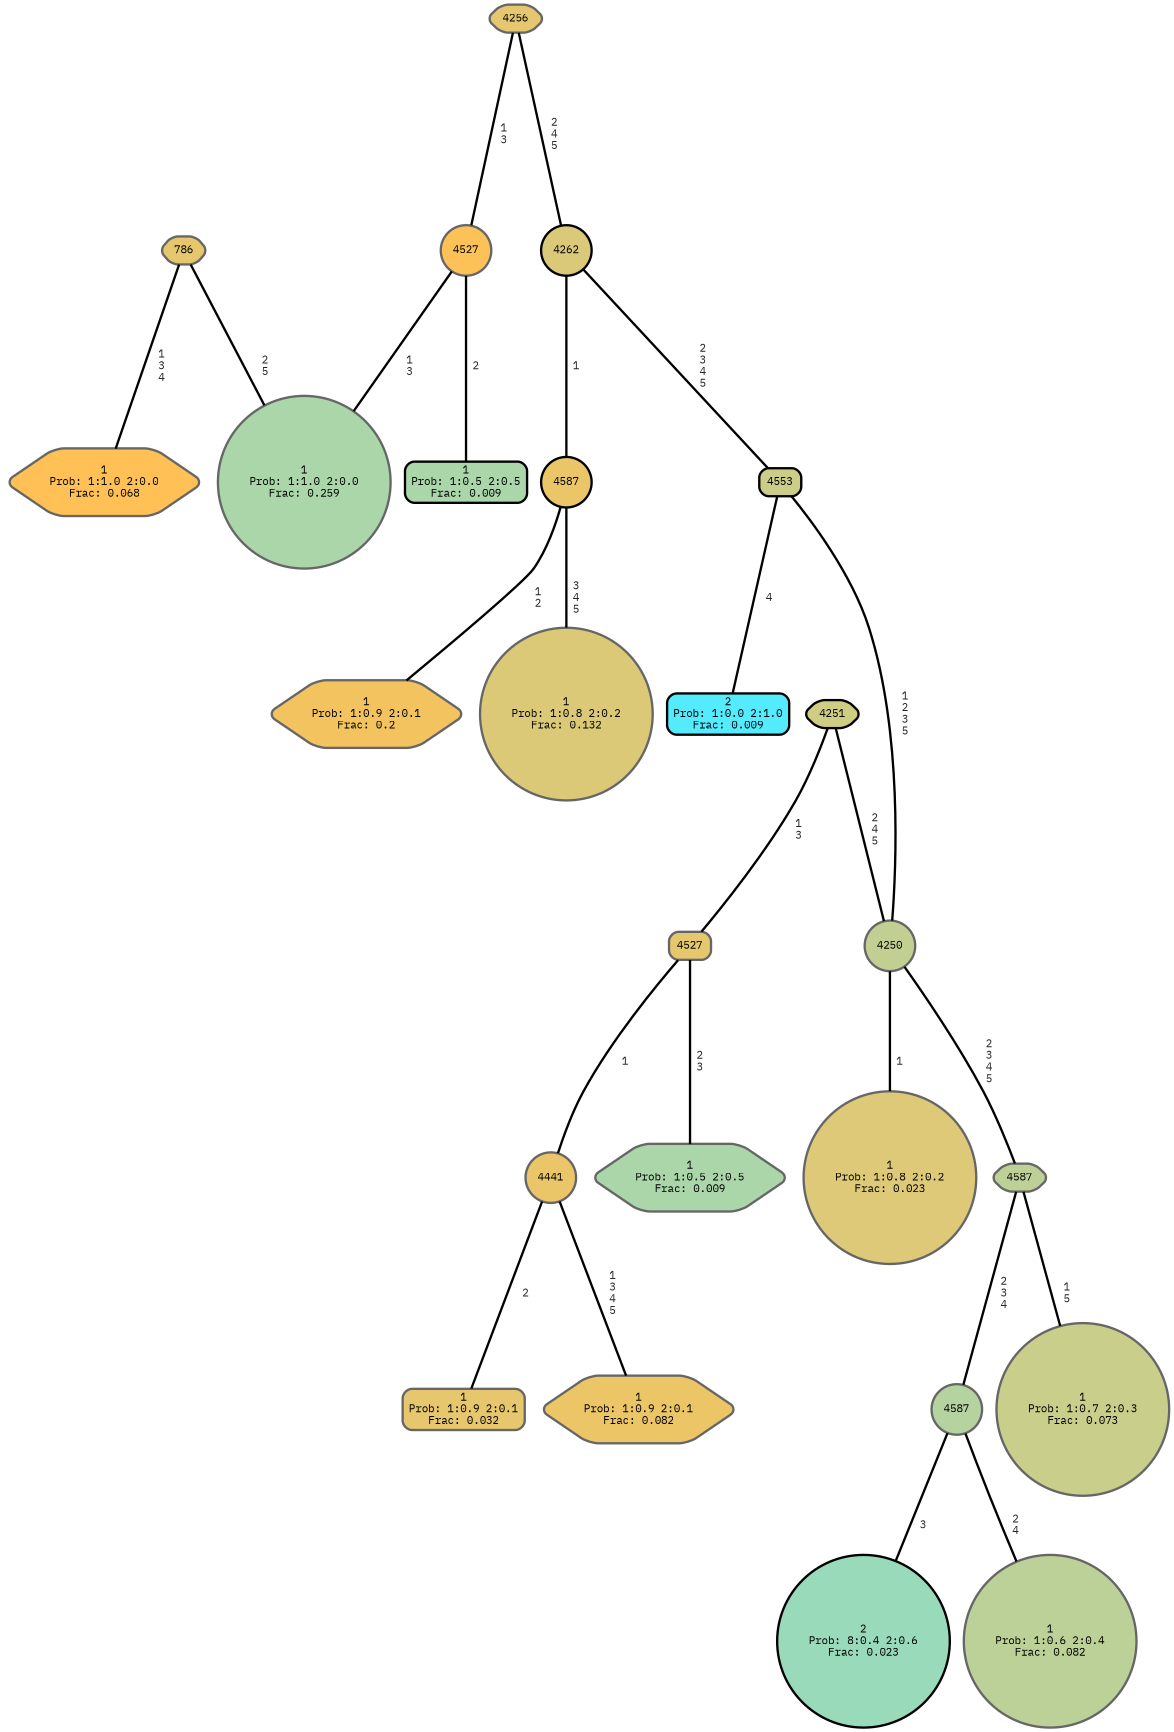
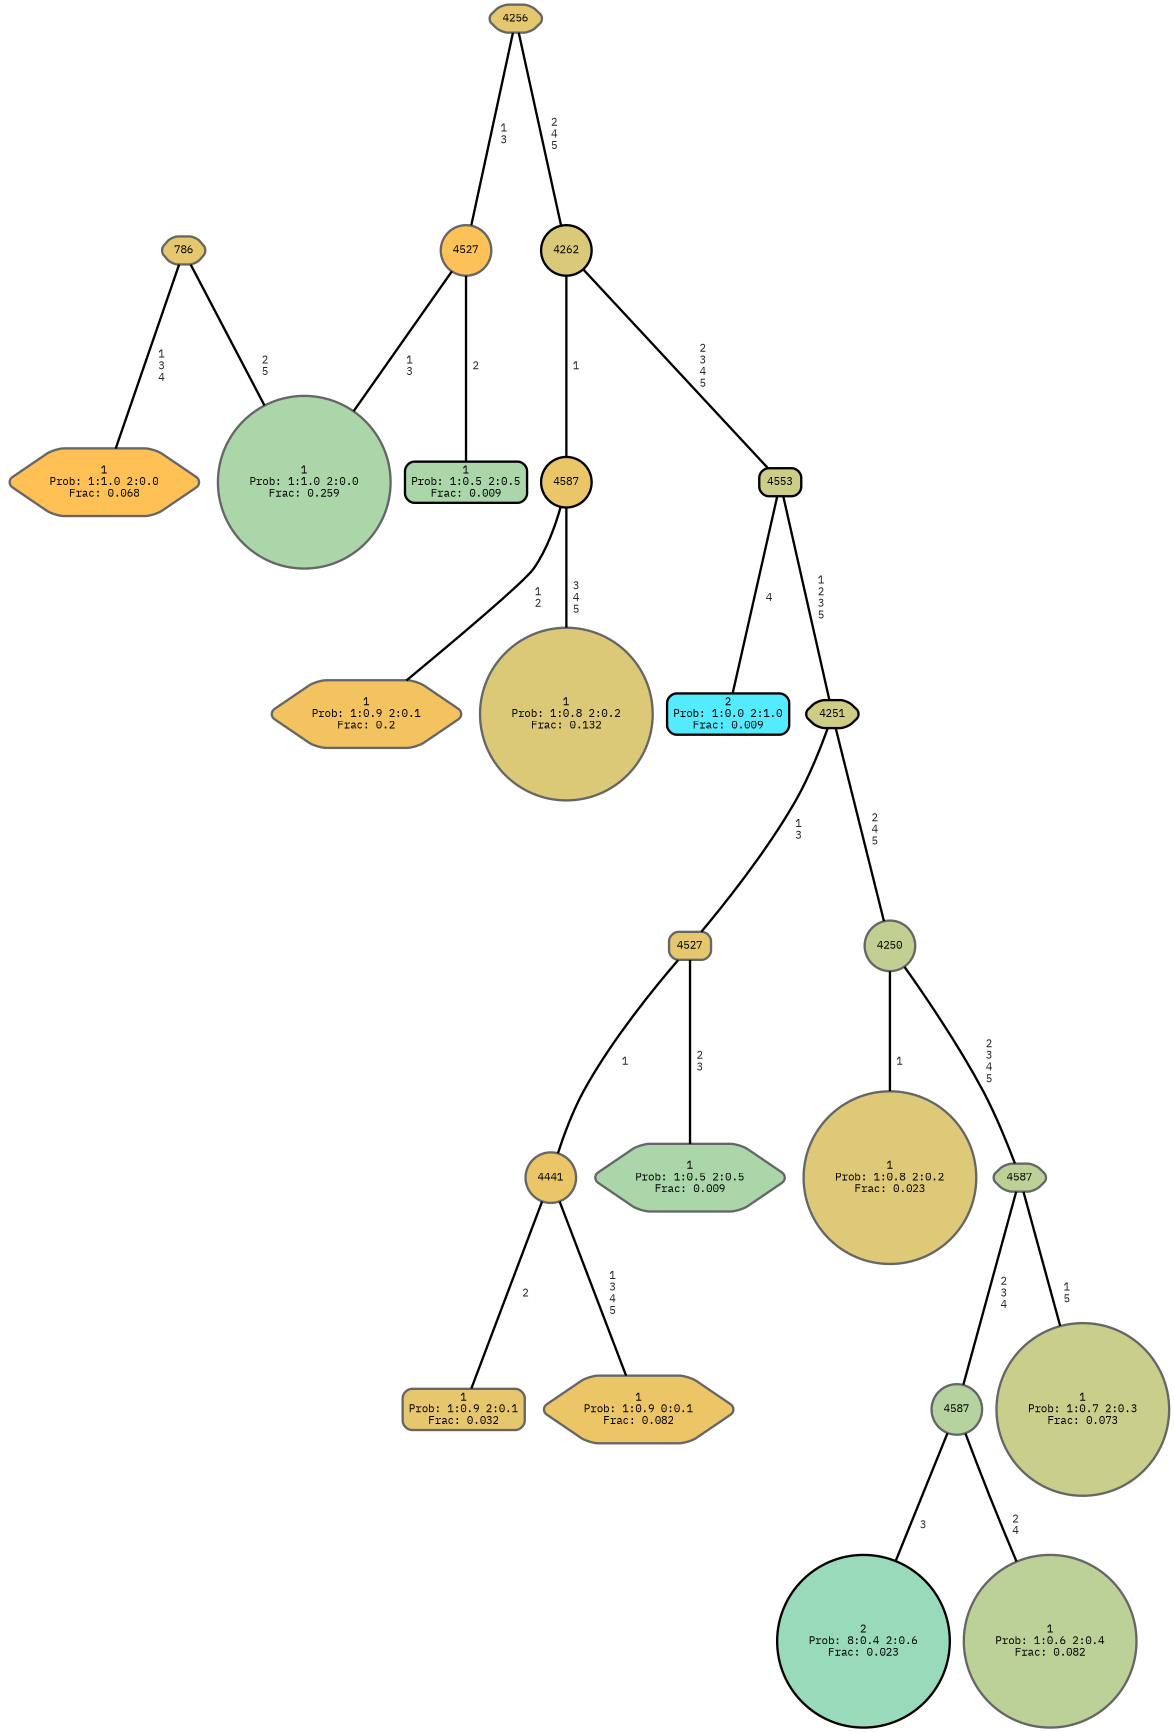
(885, 697) -> (806, 598)
(639, 1409) -> (639, 1409)
